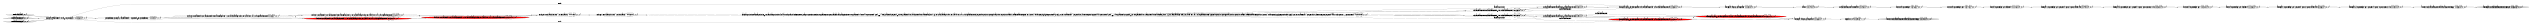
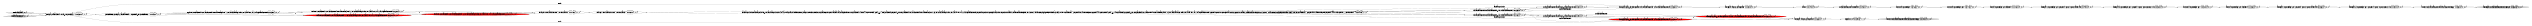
(20, 22) -> none
